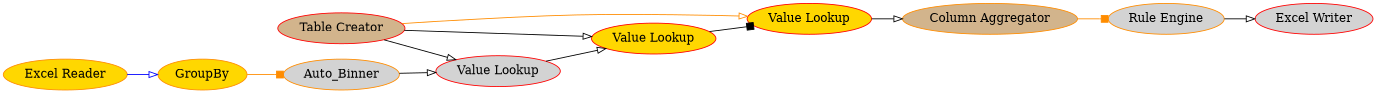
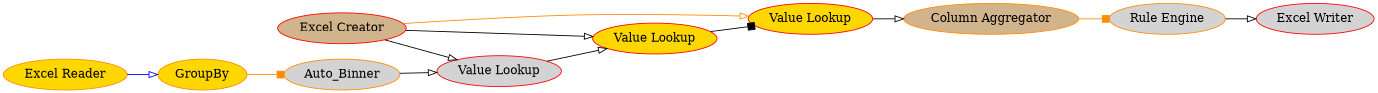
(341, 28) -> (342, 28)
